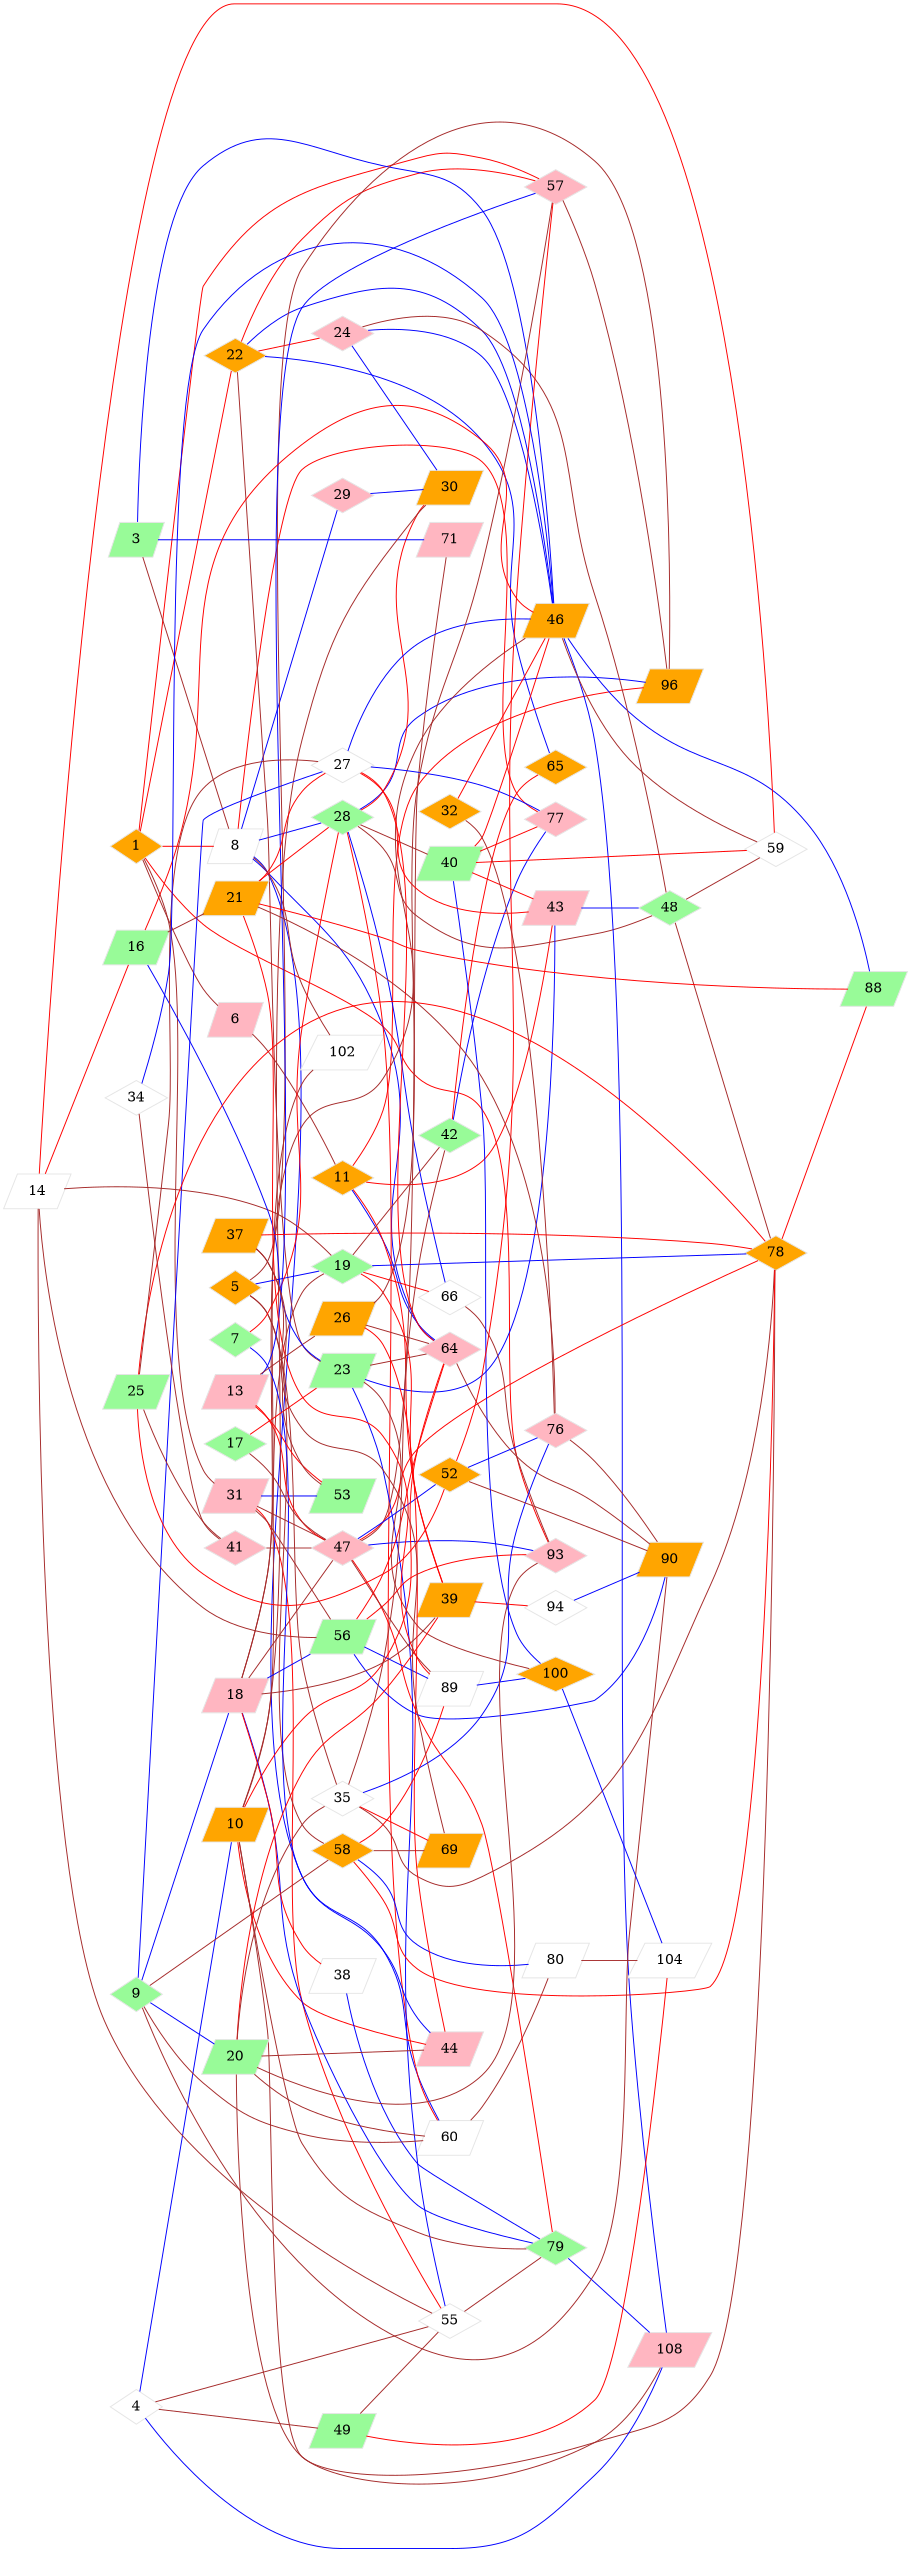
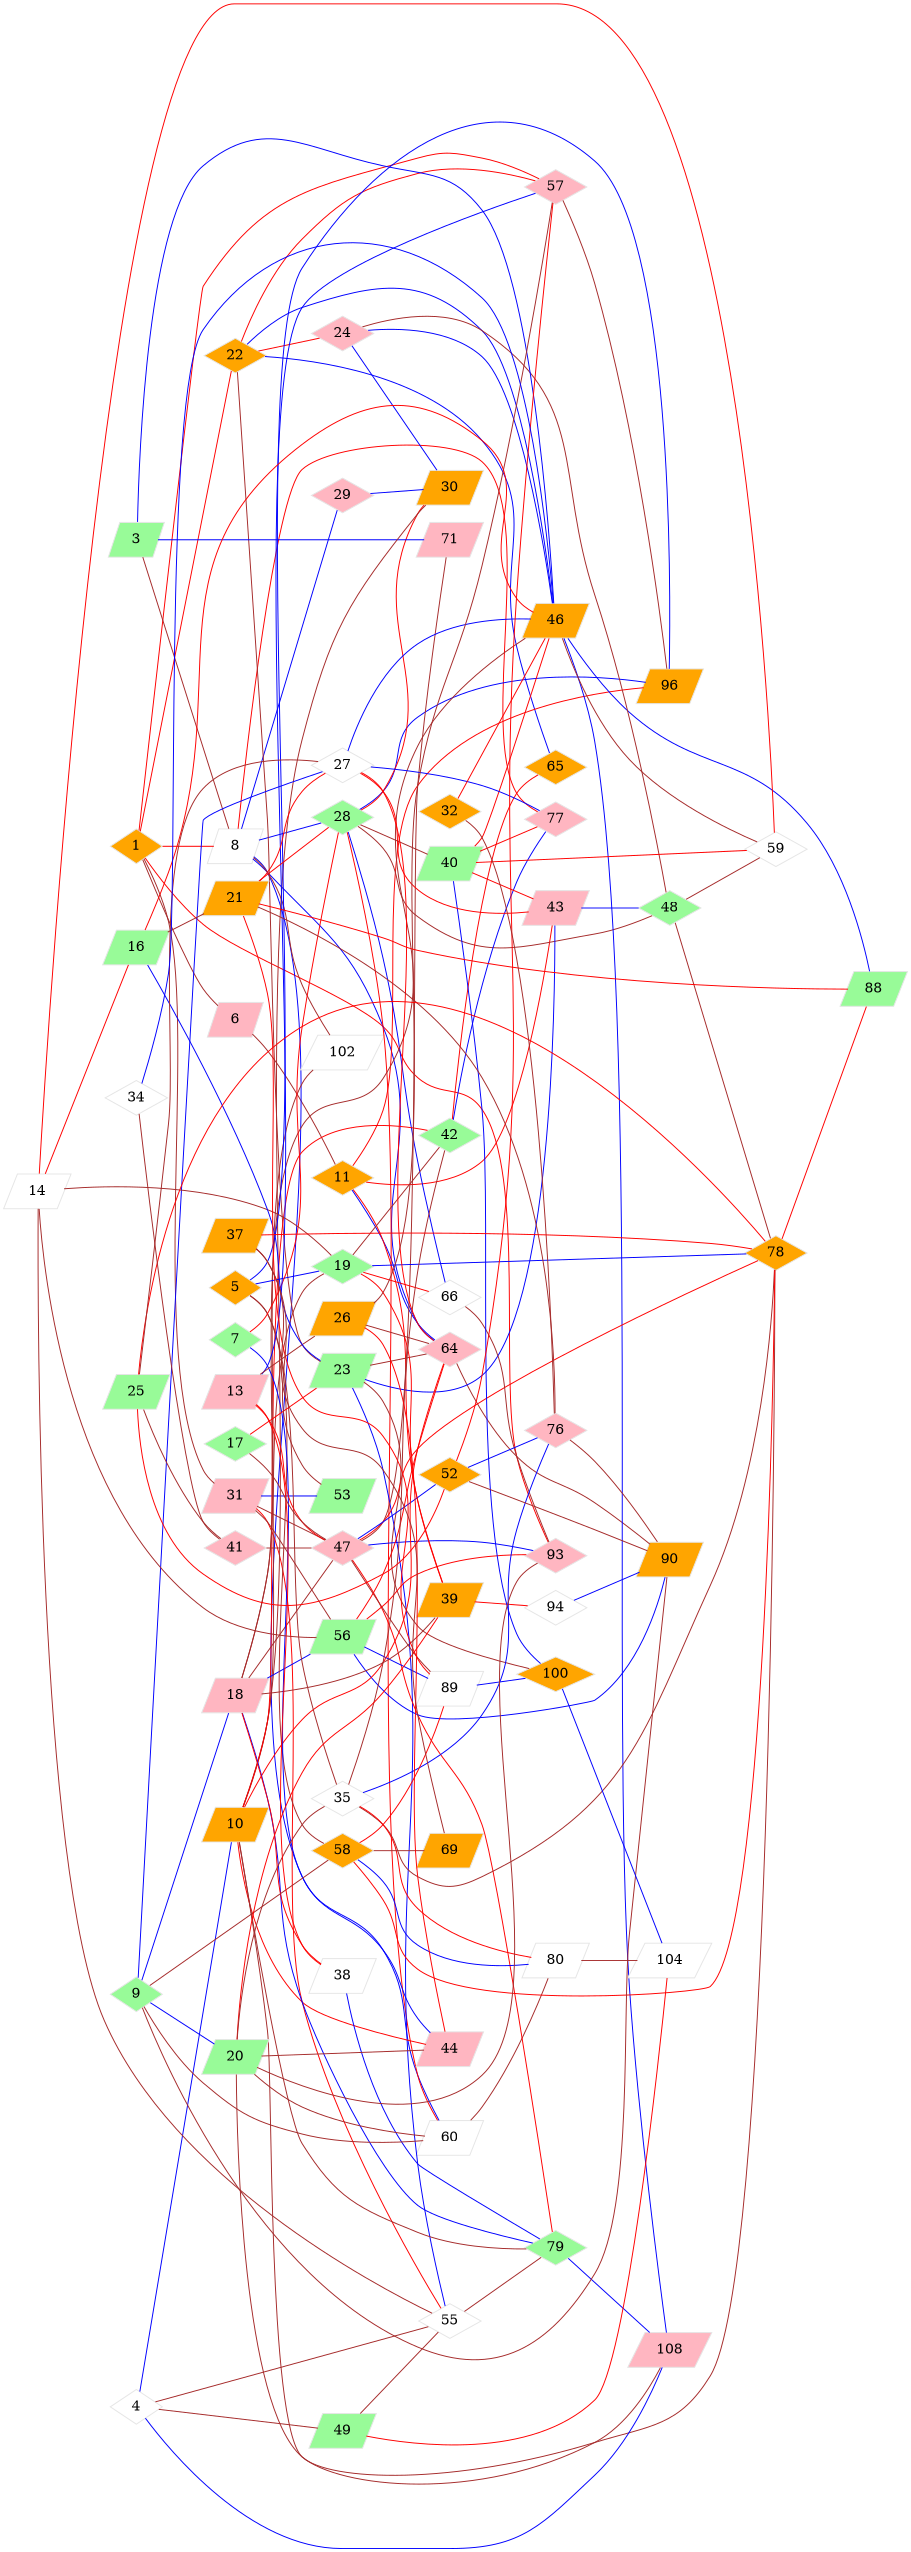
(285, 337) -> (285, 337)
none -> (273, 1414)
(287, 1446) -> (284, 1686)
(398, 1825) -> (415, 1905)
